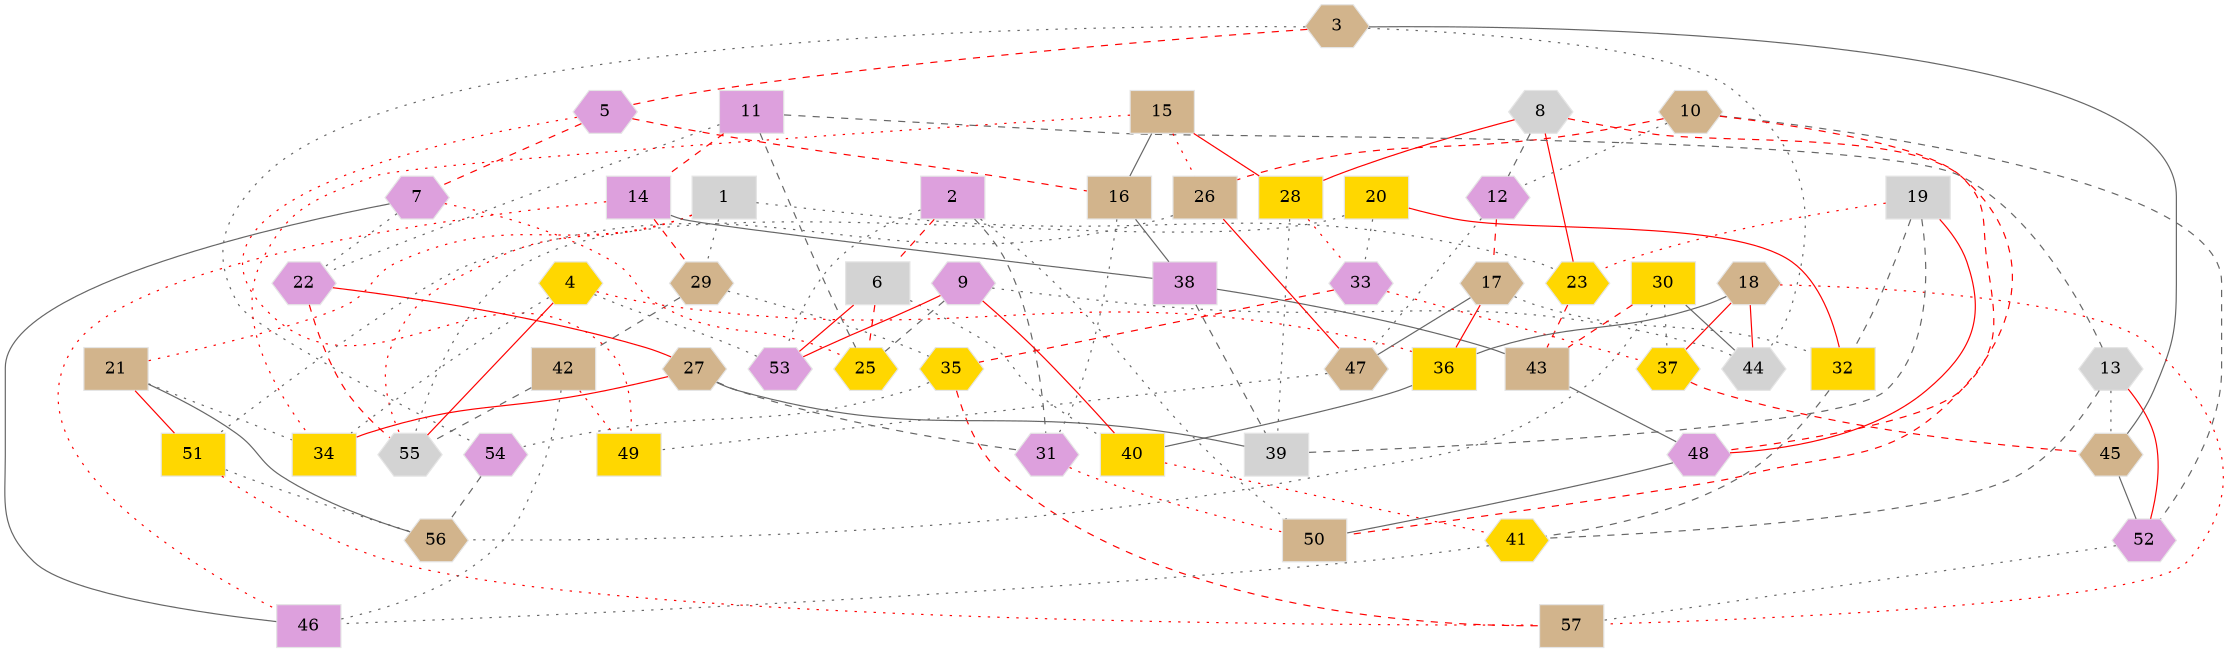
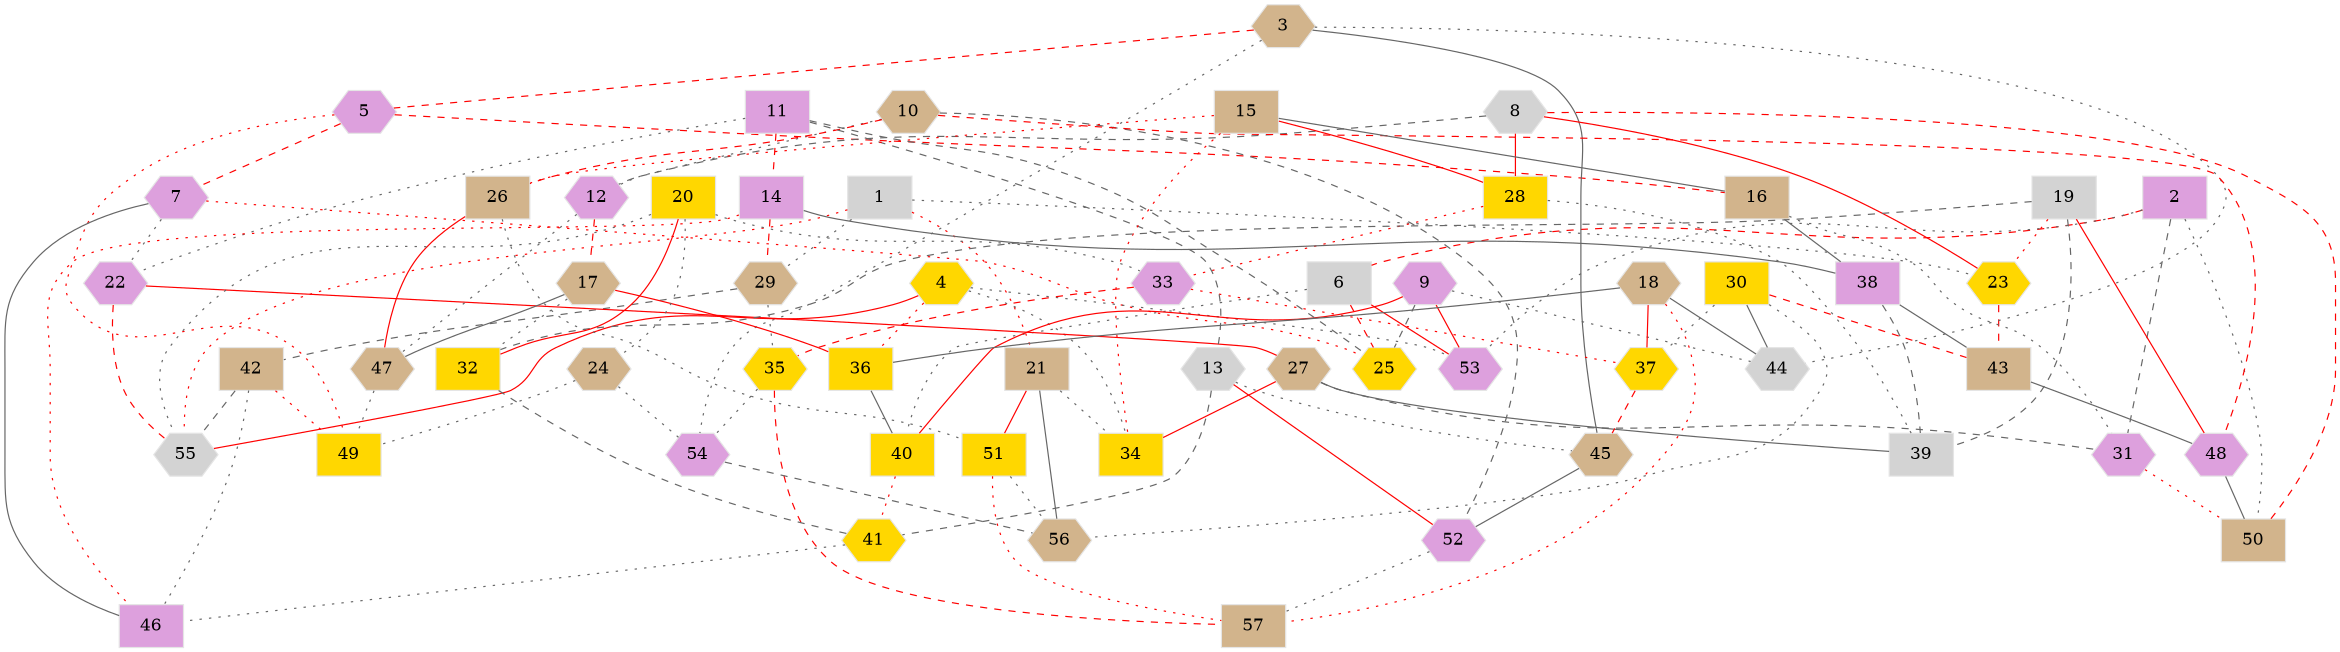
(1751, 326) -> (1713, 326)
none -> (599, 369)
